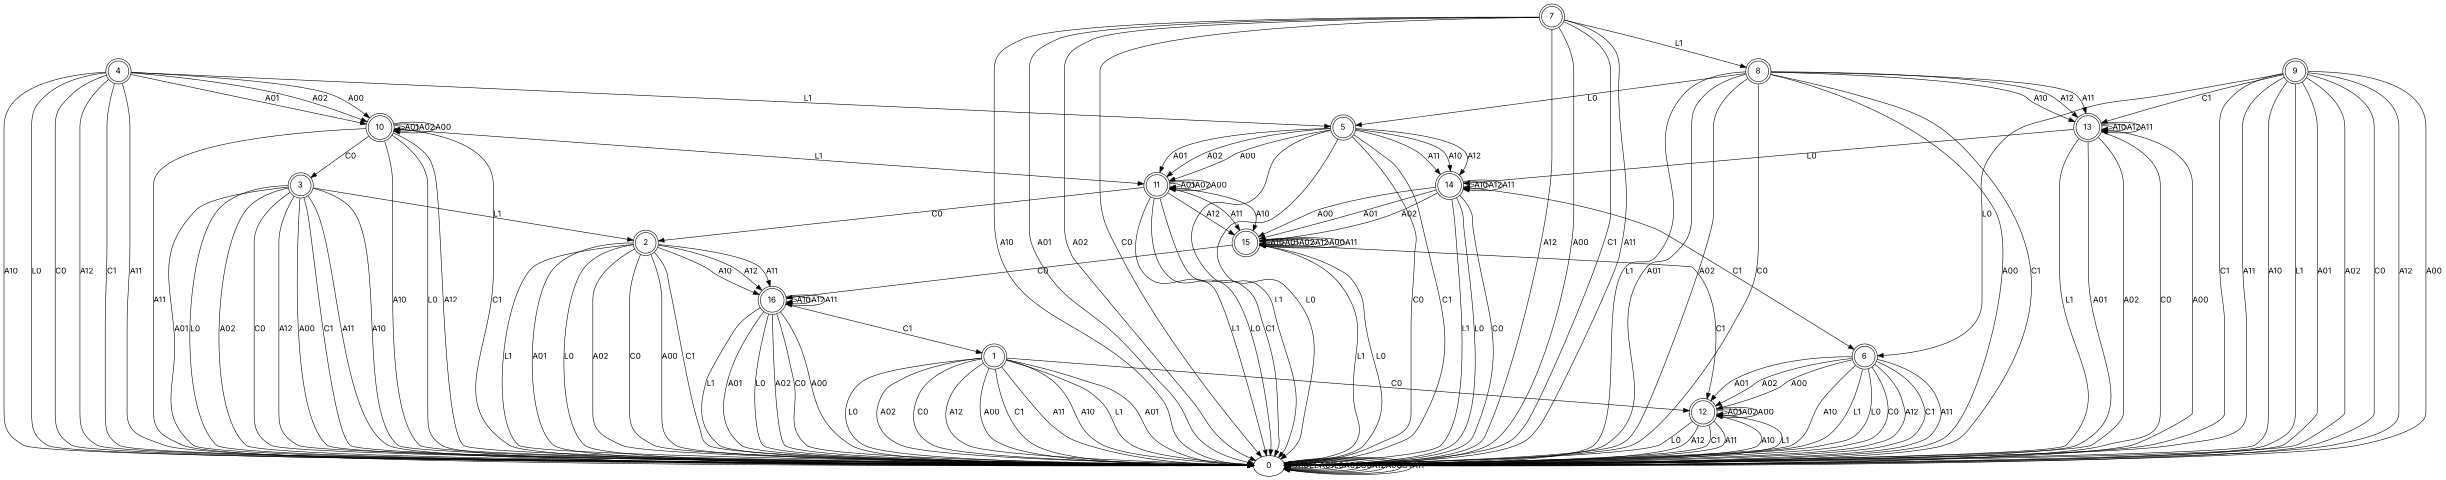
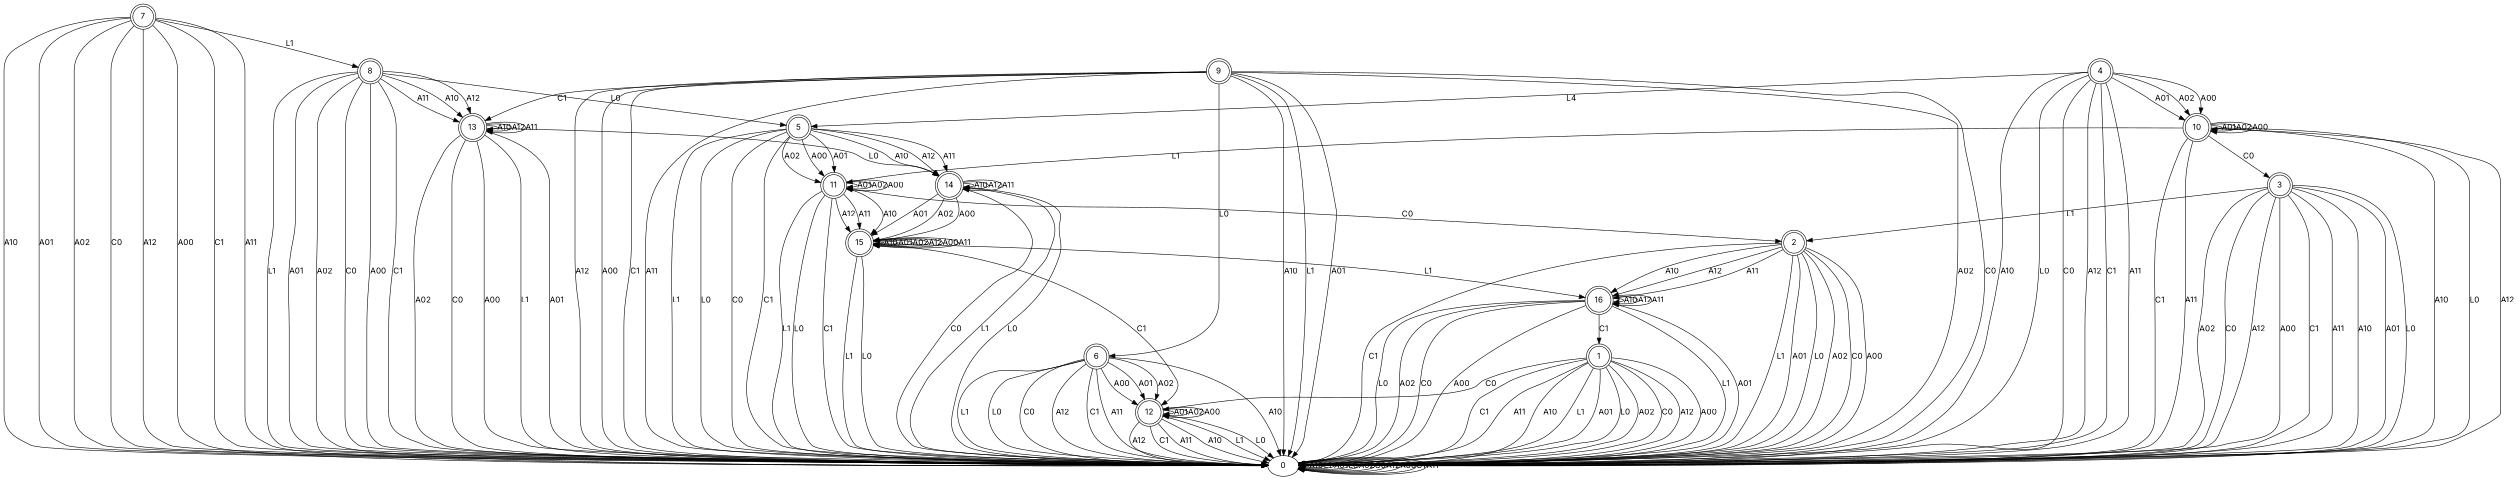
(808, 99) -> (1571, 99)
(1659, 231) -> none
(1043, 271) -> (1428, 271)
